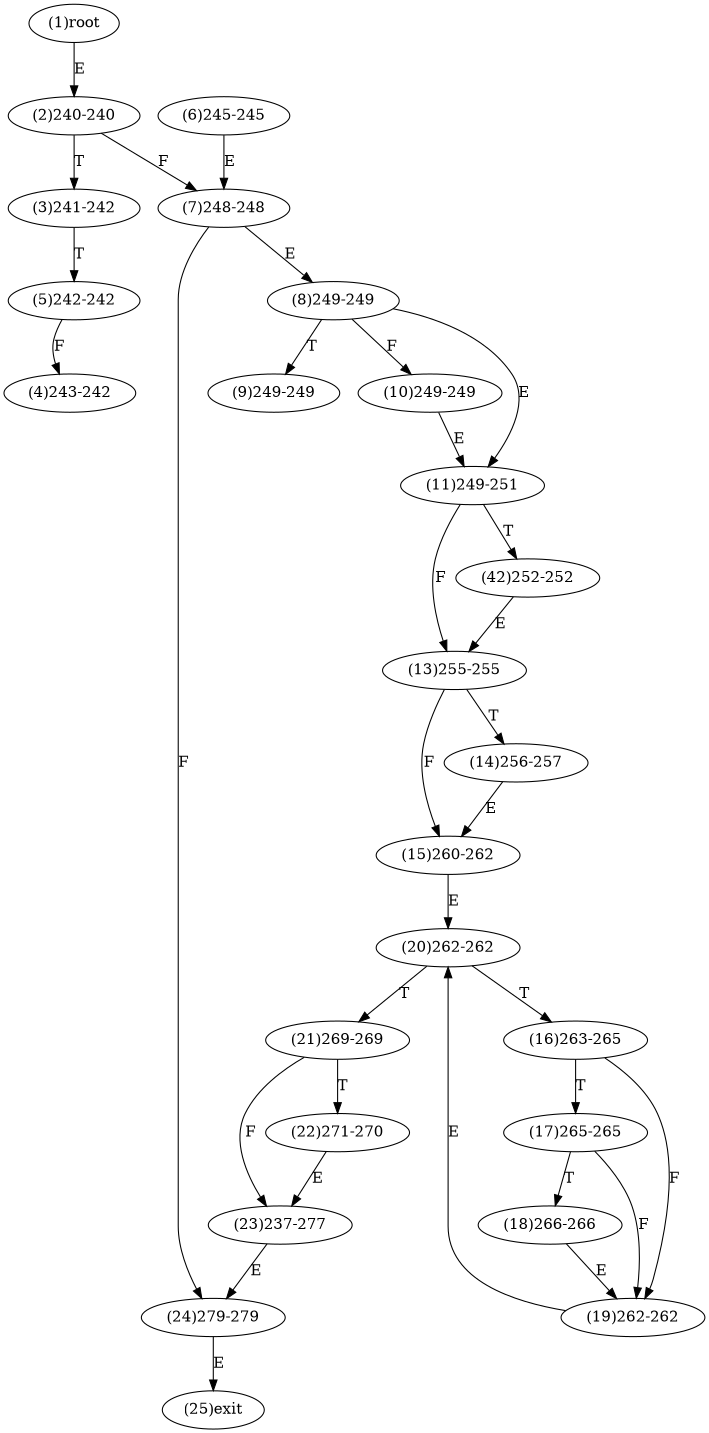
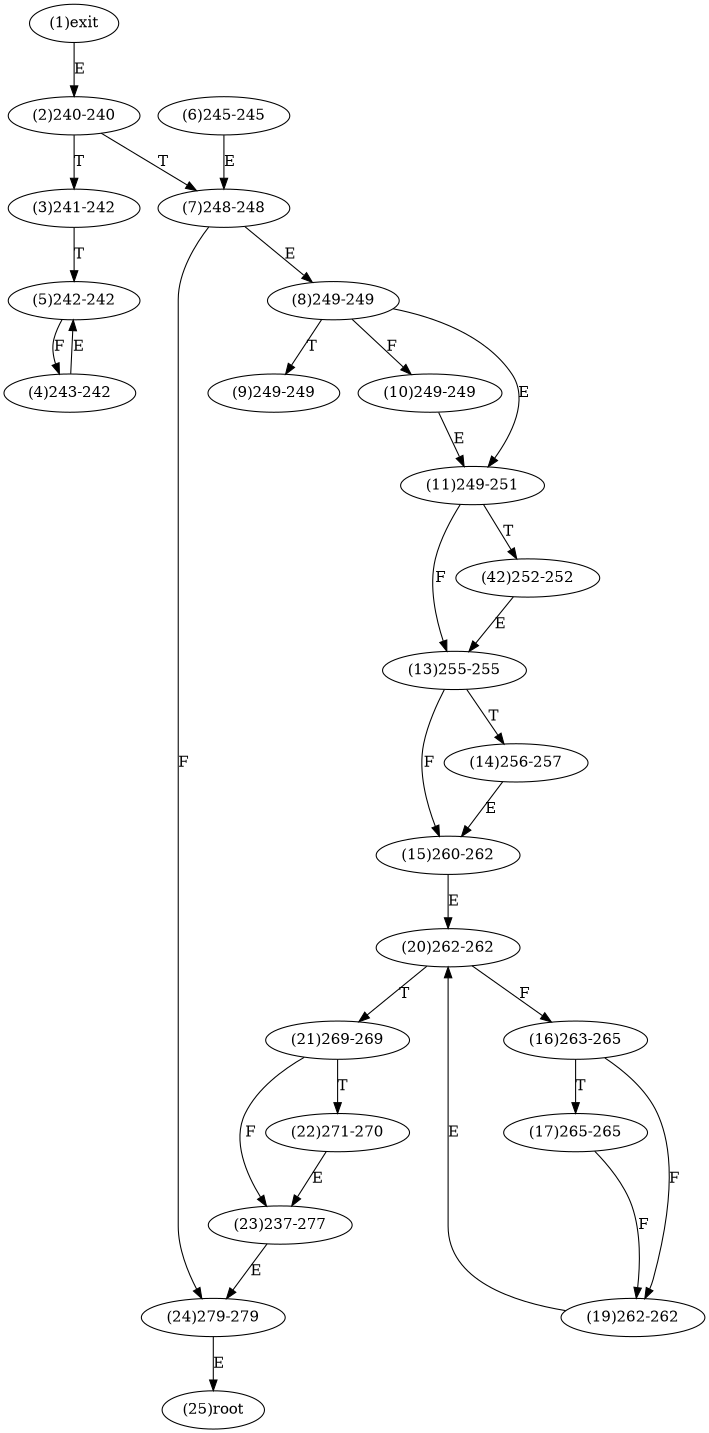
(74, 23) -> (74, 23)
(163, 162) -> (163, 162)
none -> (72, 352)
(525, 994) -> (525, 994)
(550, 1225) -> none
(213, 1410) -> (213, 1410)
